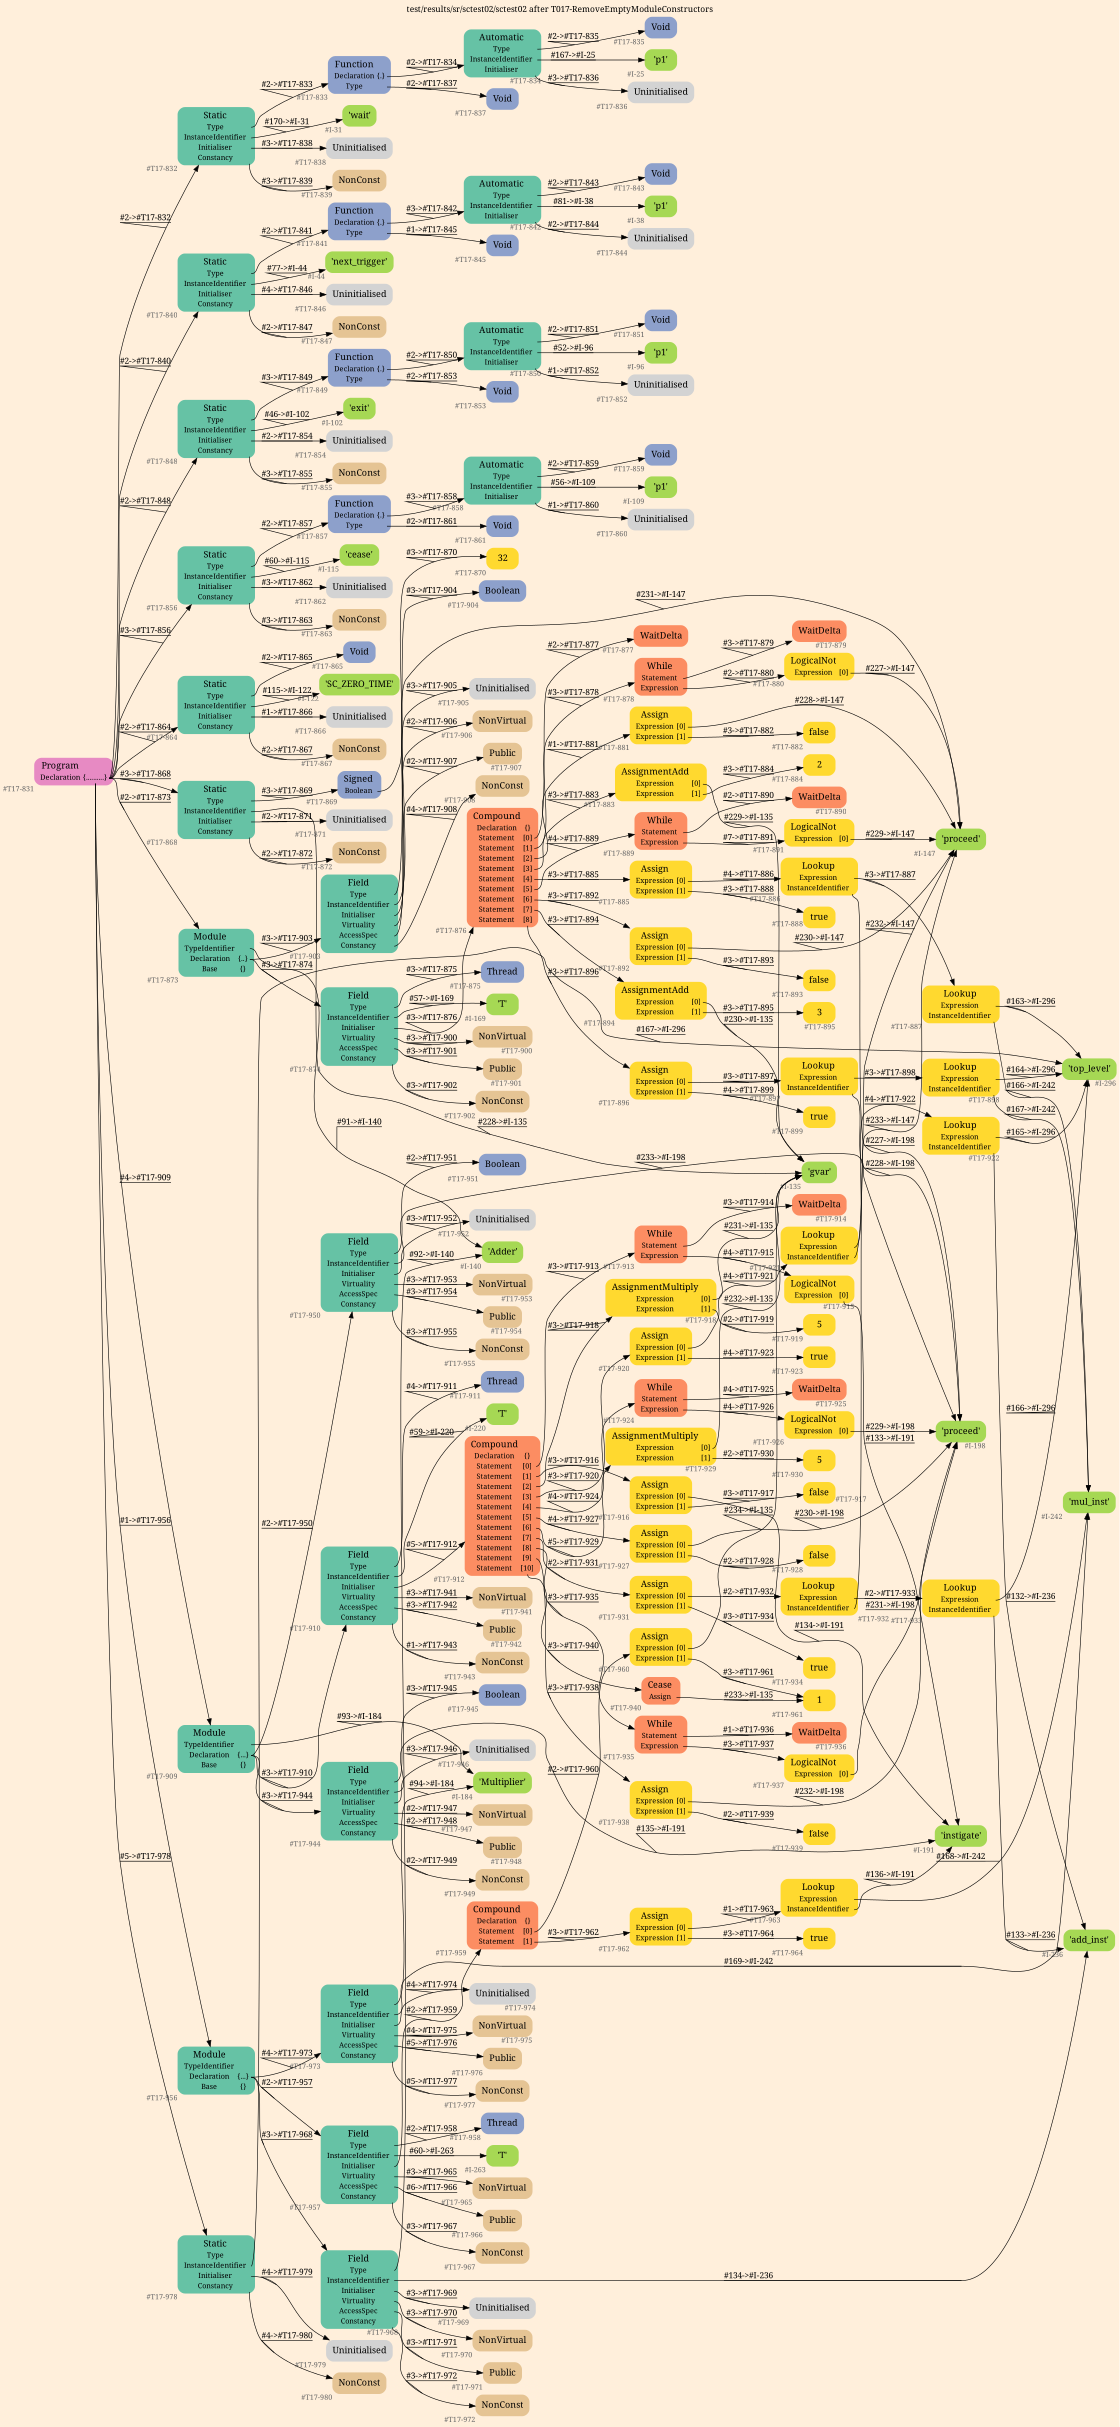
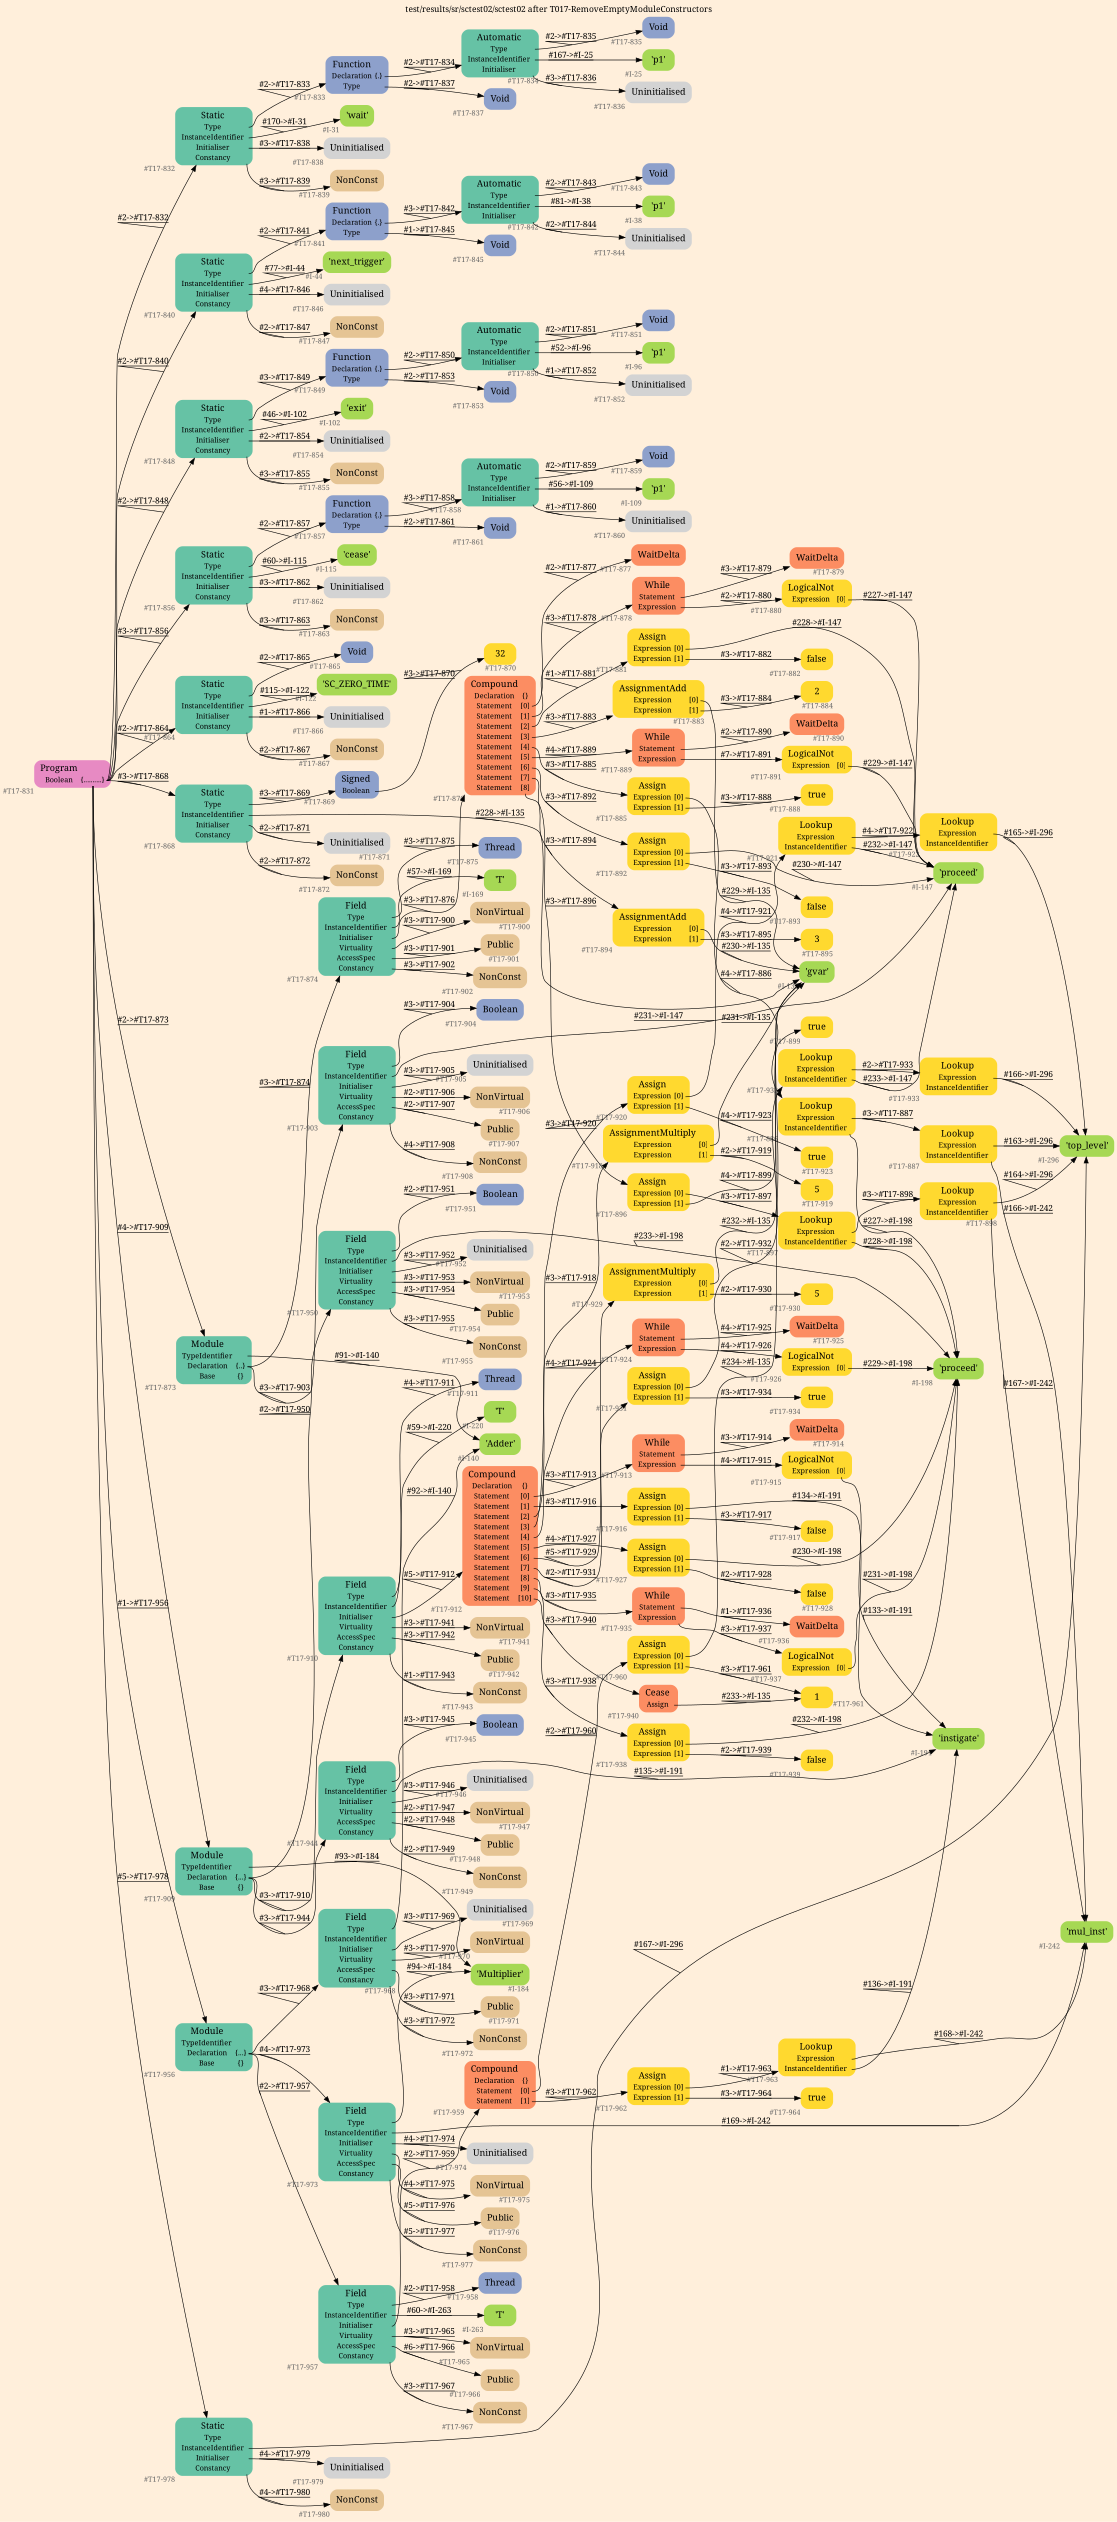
(60, 778) -> (59, 780)
(1089, 1940) -> none
